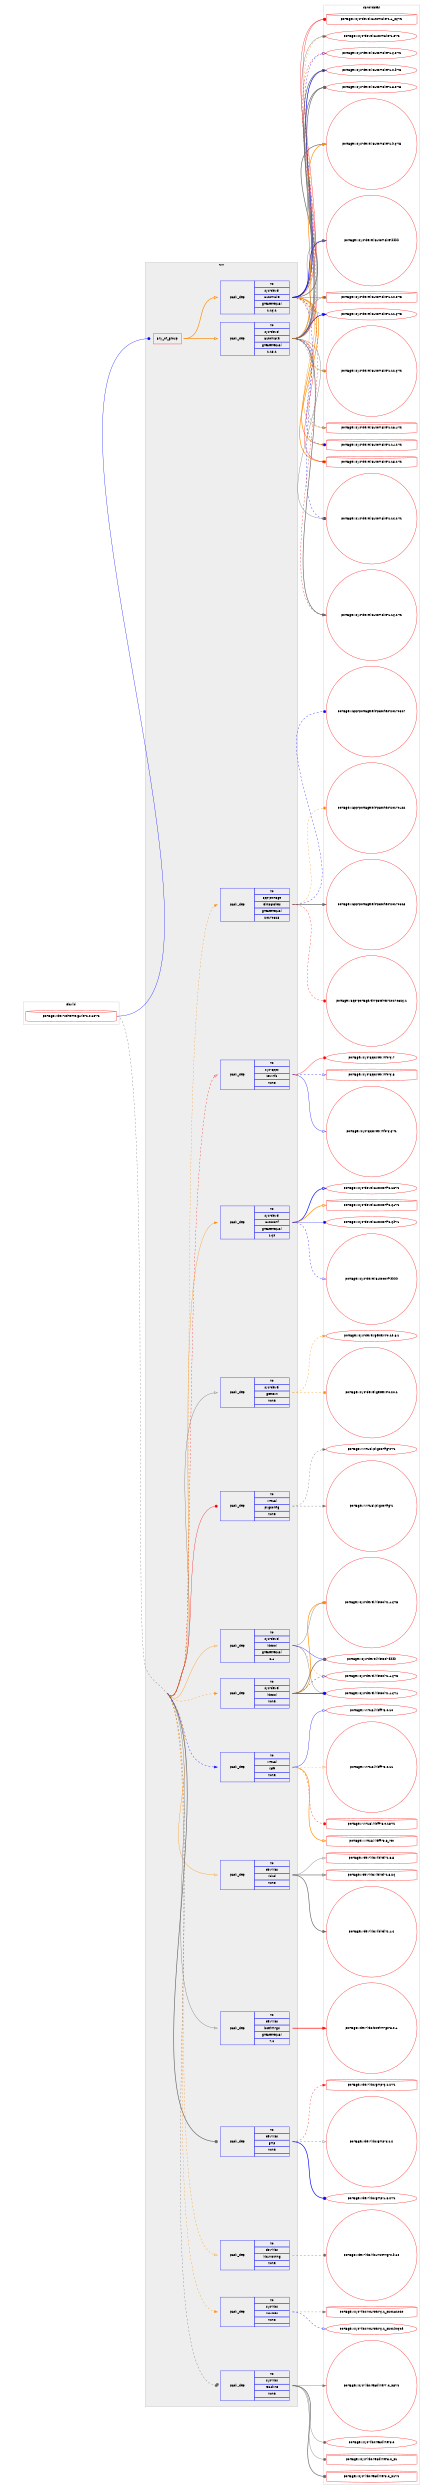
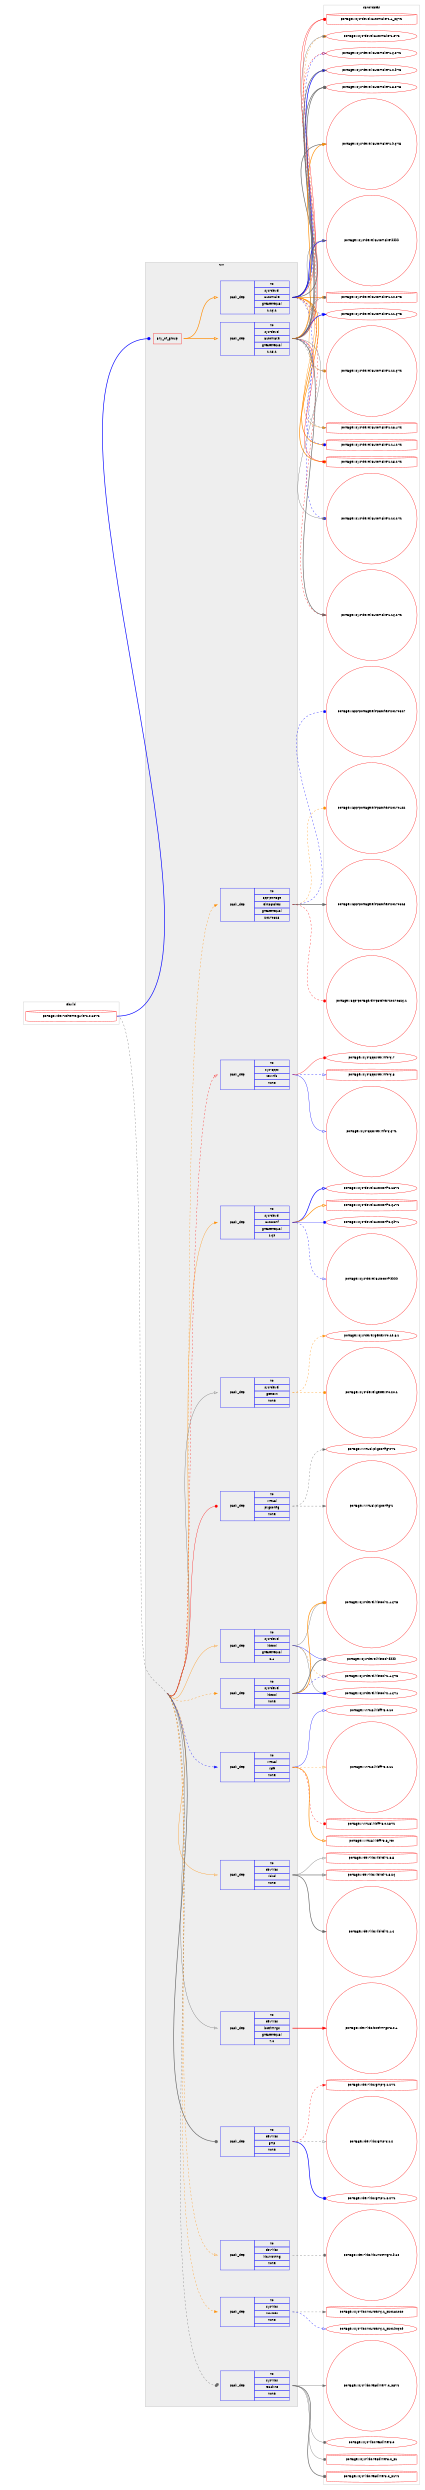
(134, 679) -> (134, 679)
